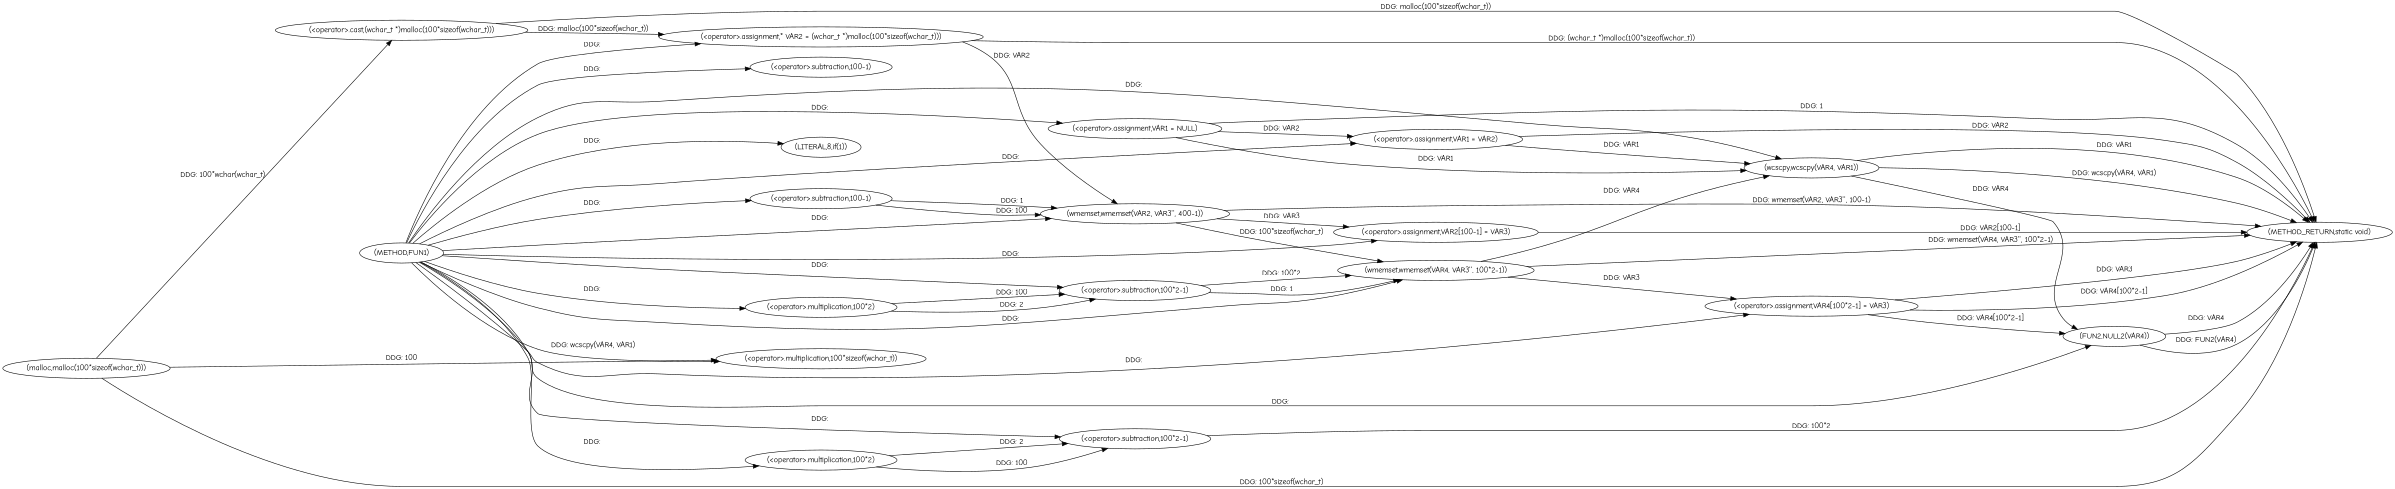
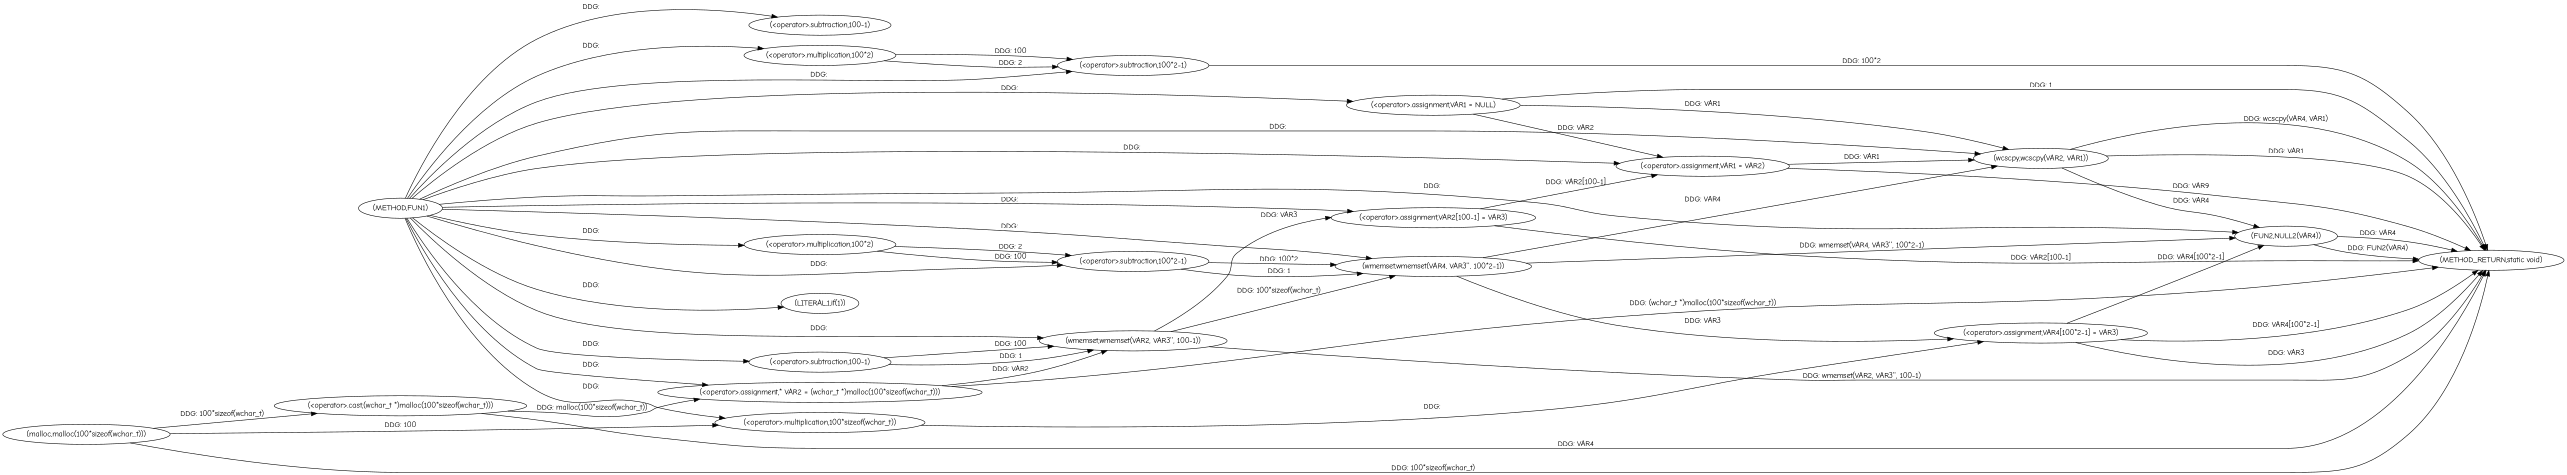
(1436, 7) -> (1576, 444)
(1991, 126) -> (2191, 186)
(821, 147) -> (820, 303)
(1812, 168) -> (2041, 158)
(223, 175) -> (222, 414)
none -> (1566, 192)
(1135, 214) -> (1133, 341)
(1885, 251) -> (1878, 251)
(593, 345) -> (592, 386)
(1062, 373) -> (1452, 417)
